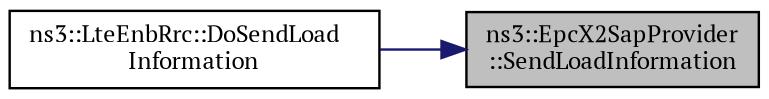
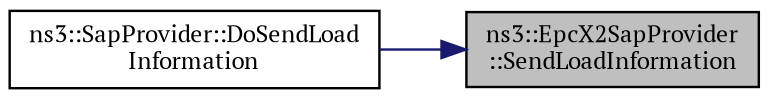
(195, 50) -> (195, 50)
